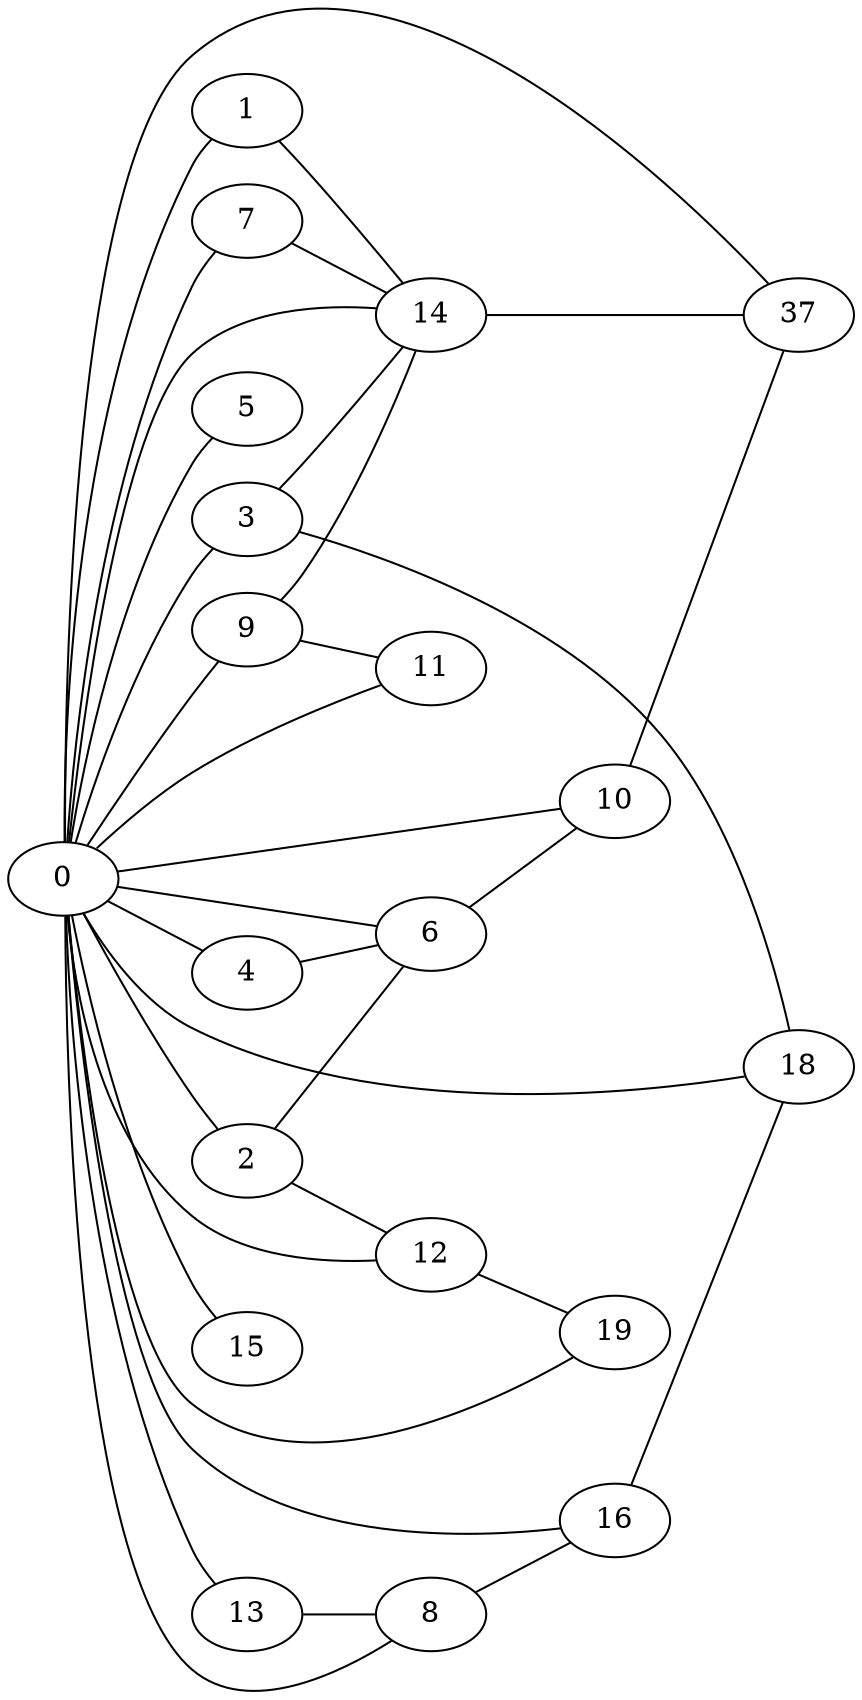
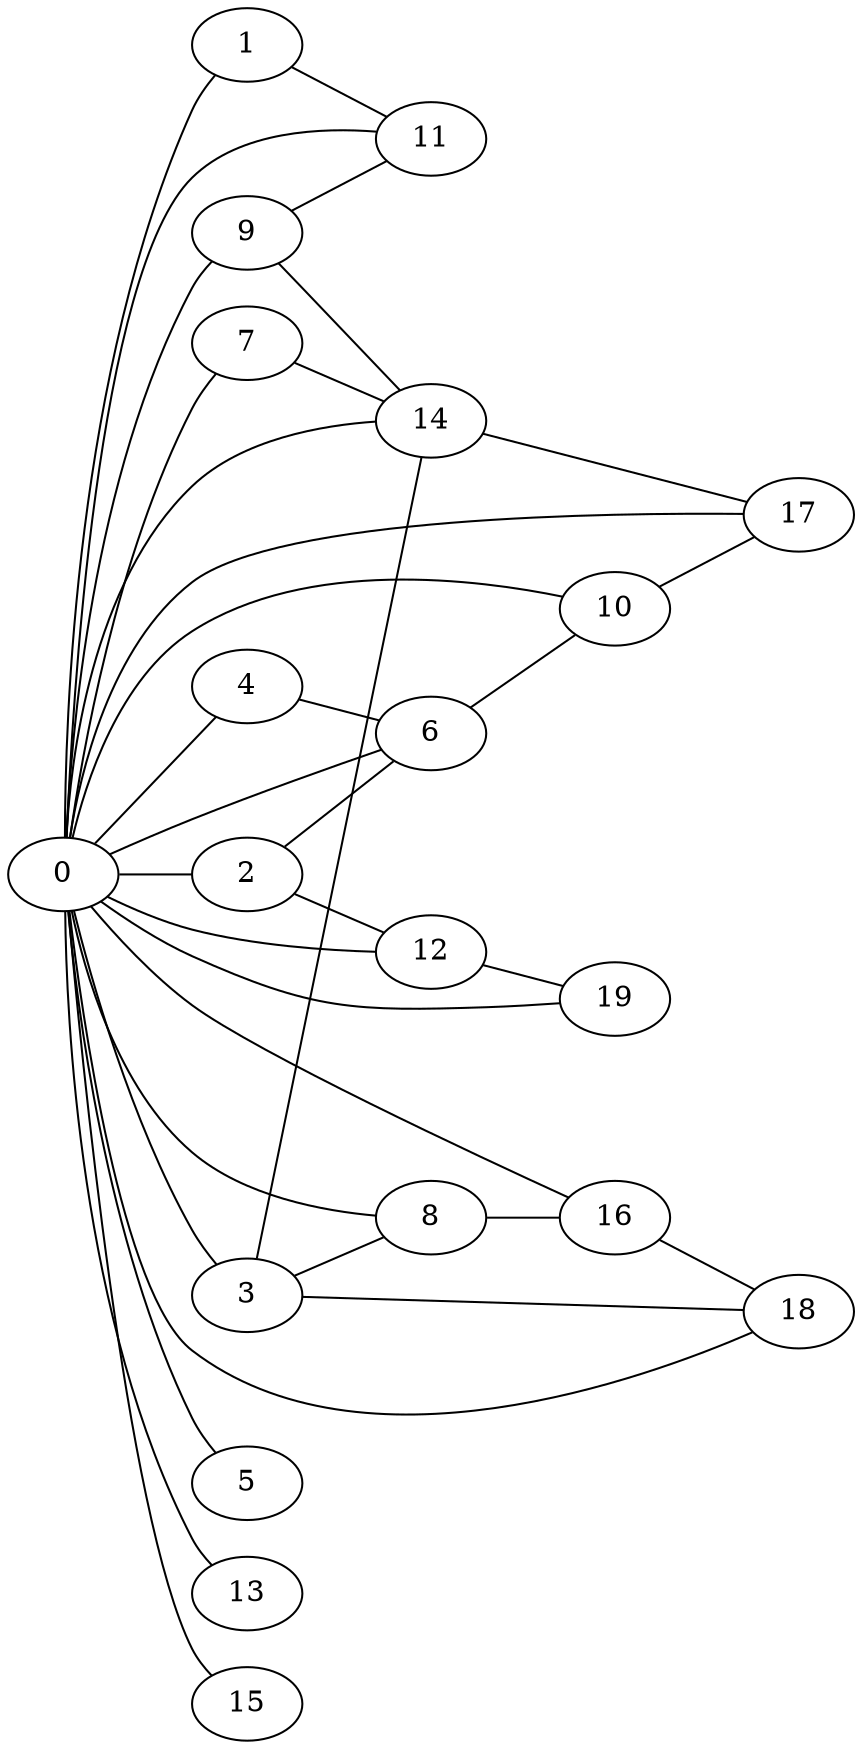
(342, 211) -> (339, 92)
(799, 315) -> (799, 515)
(339, 1614) -> (339, 1256)
